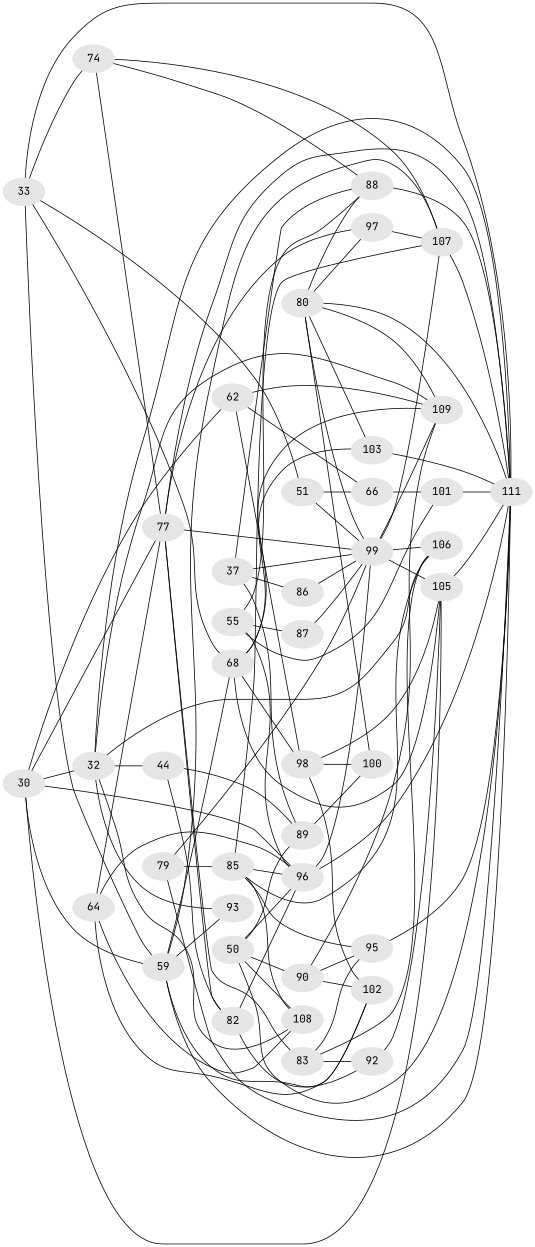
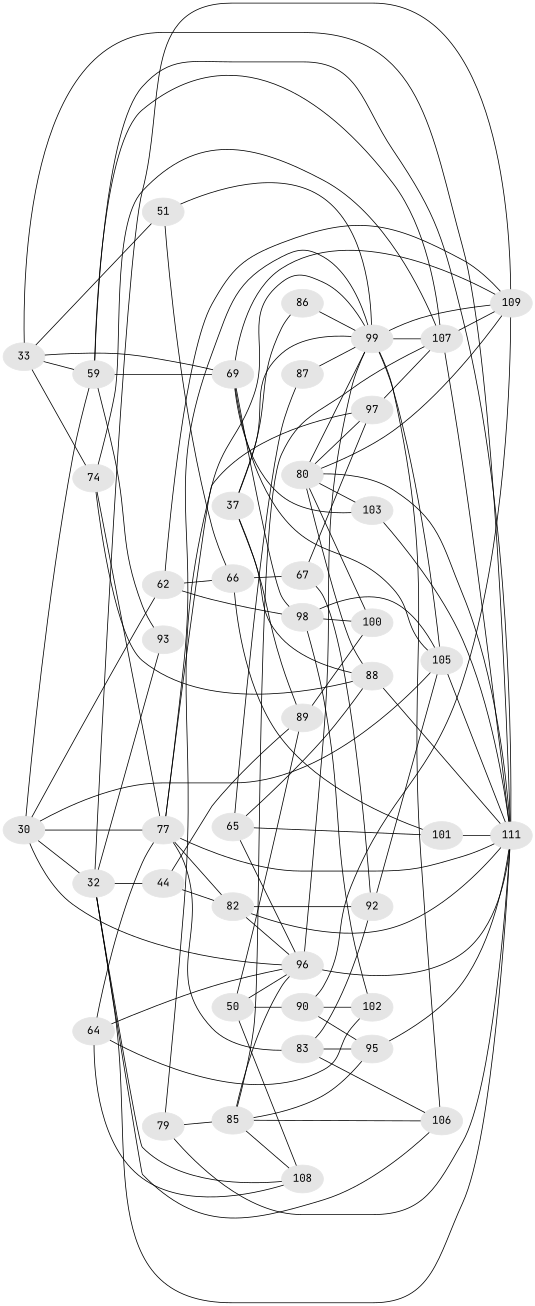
none -> (481, 319)
none -> (302, 576)
(233, 622) -> (233, 827)
(233, 664) -> (233, 374)
(466, 927) -> (389, 928)
(262, 1081) -> none
